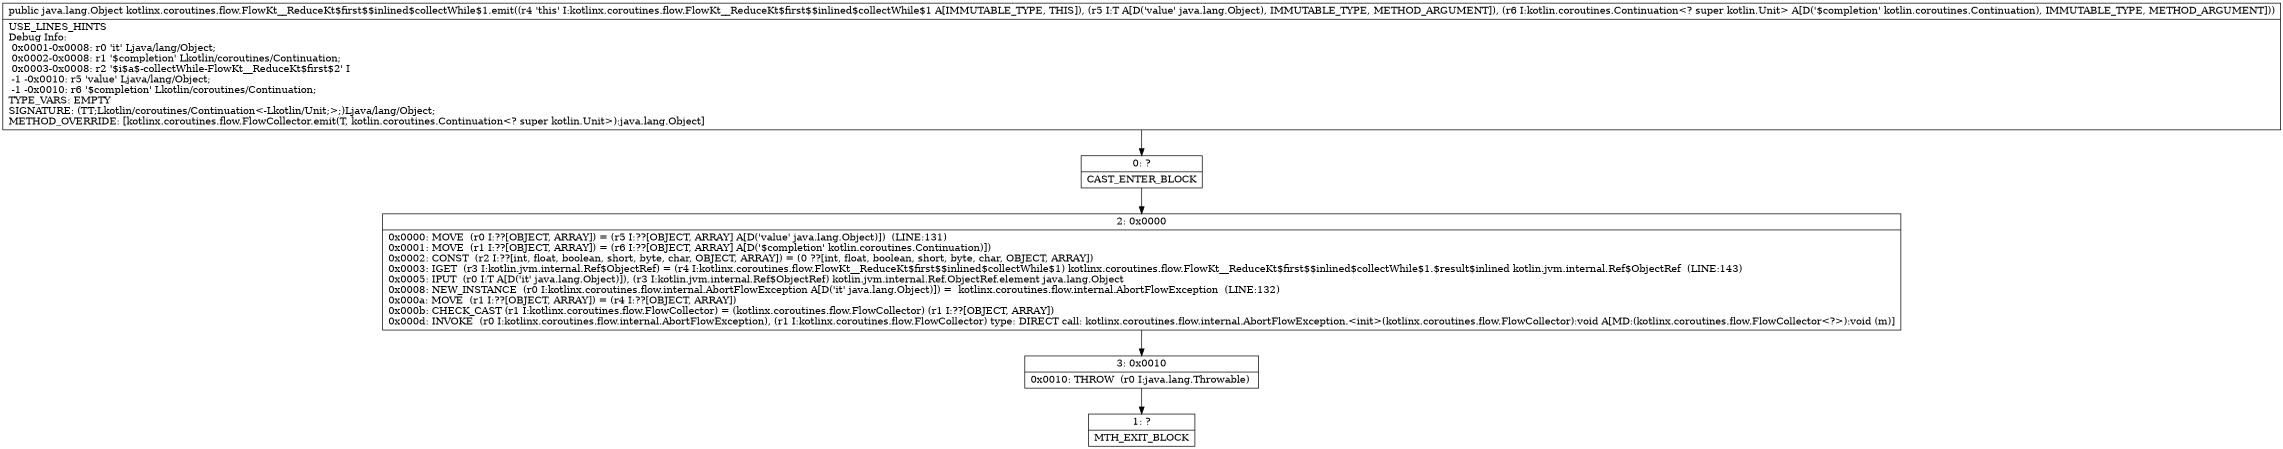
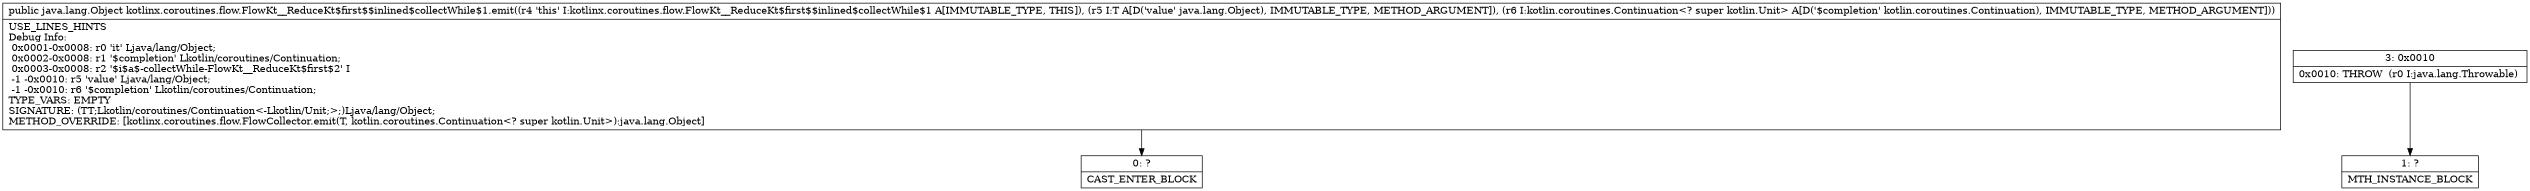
(1142, 272) -> none
(1142, 438) -> (2410, 180)
